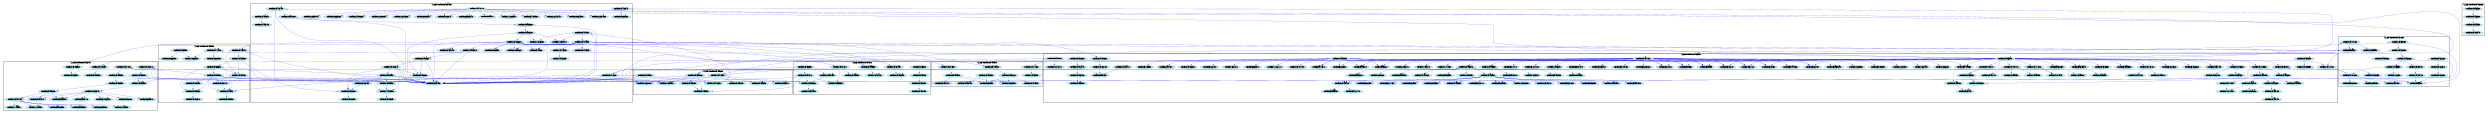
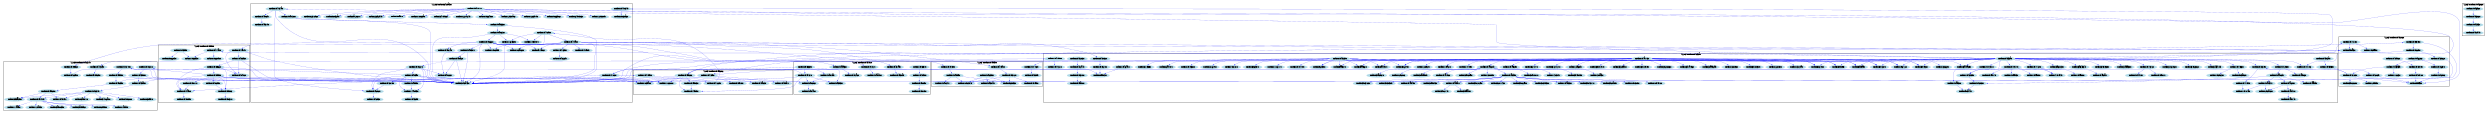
(2393, 83) -> none
